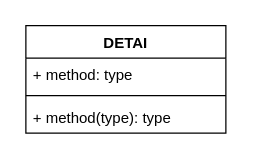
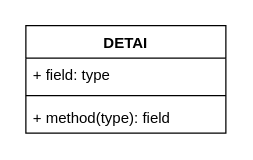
(85, 75) -> (77, 75)
(111, 118) -> (111, 118)
